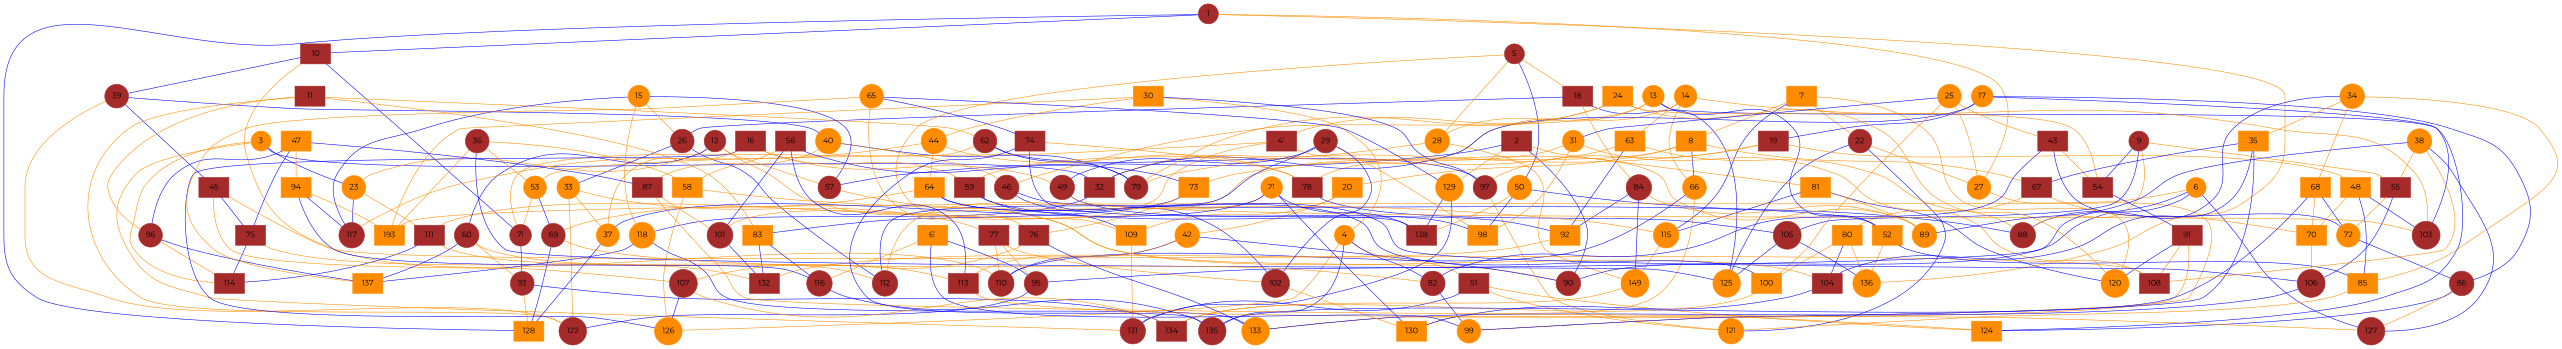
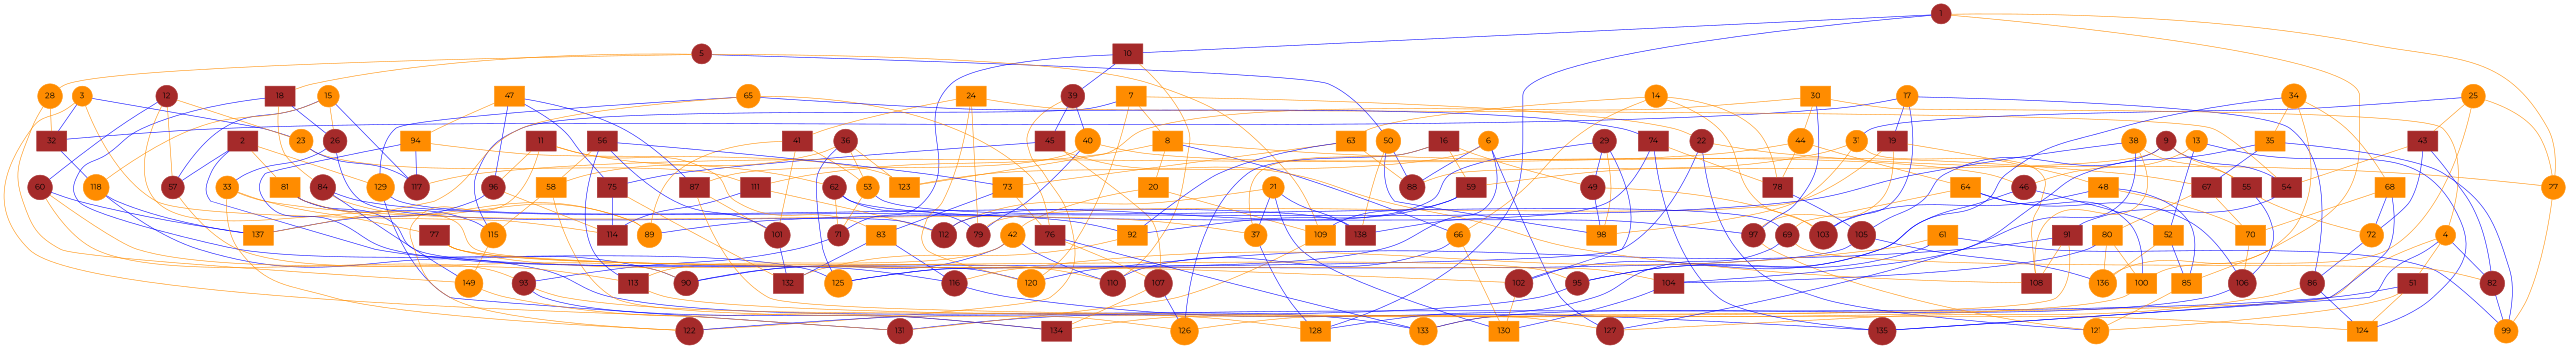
(1516, 119) -> none
(389, 235) -> (904, 187)
